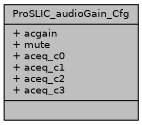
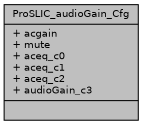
(39, 90) -> (53, 90)
